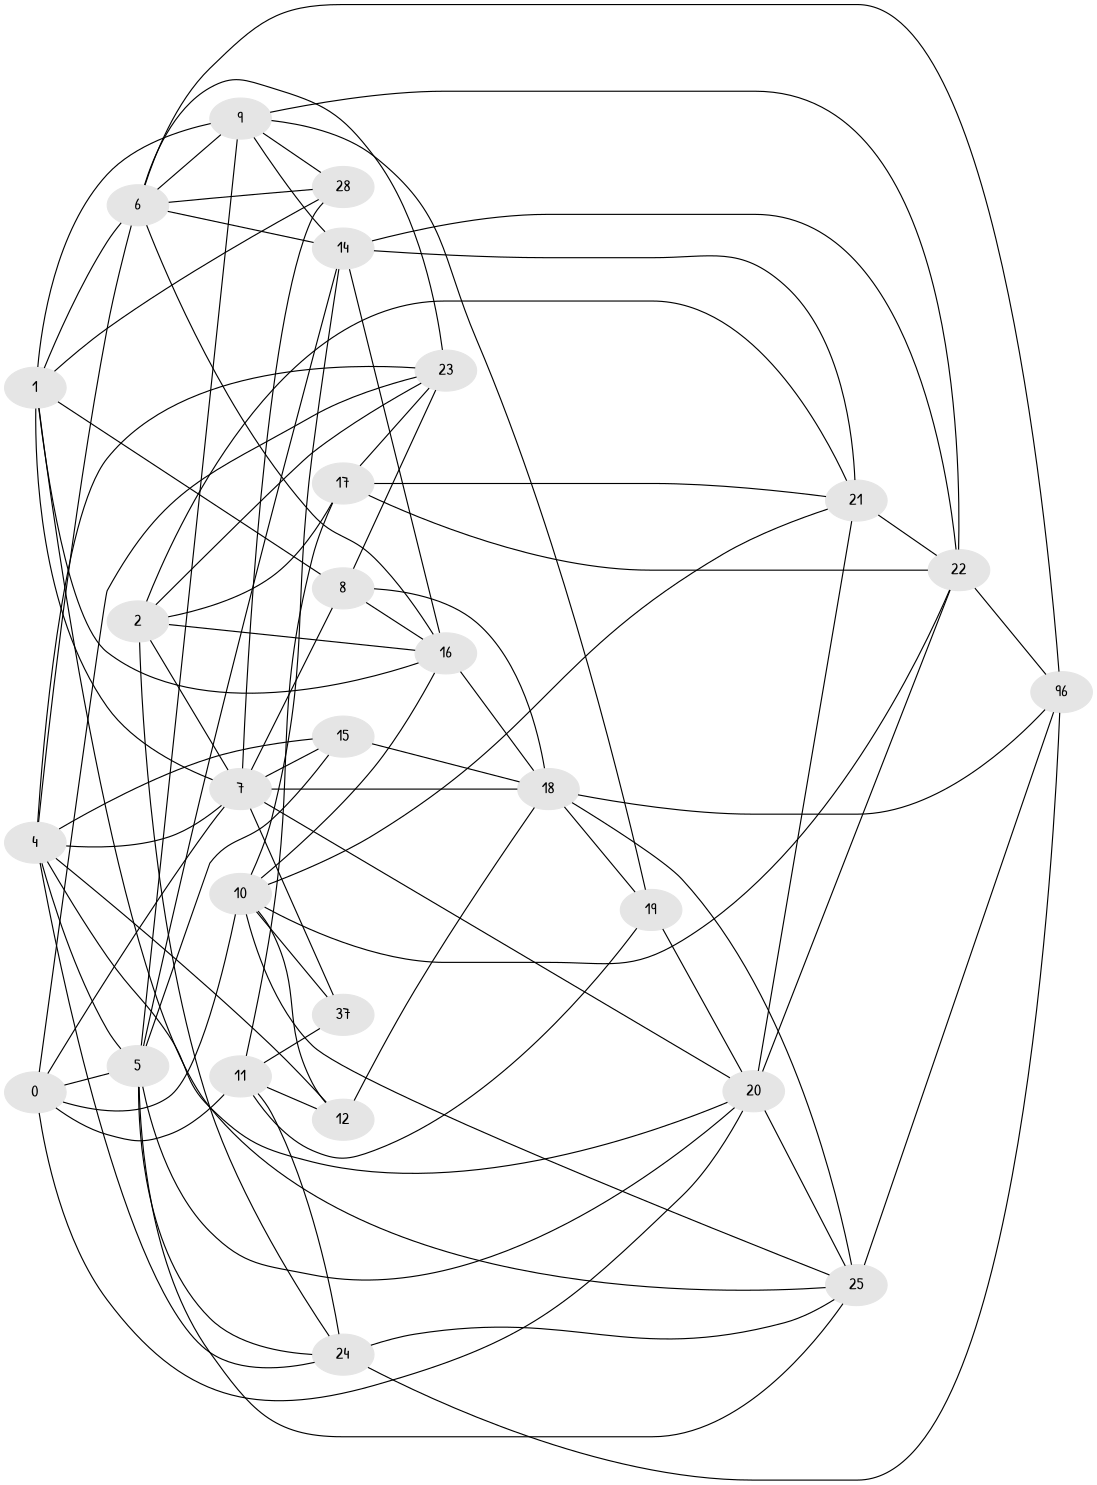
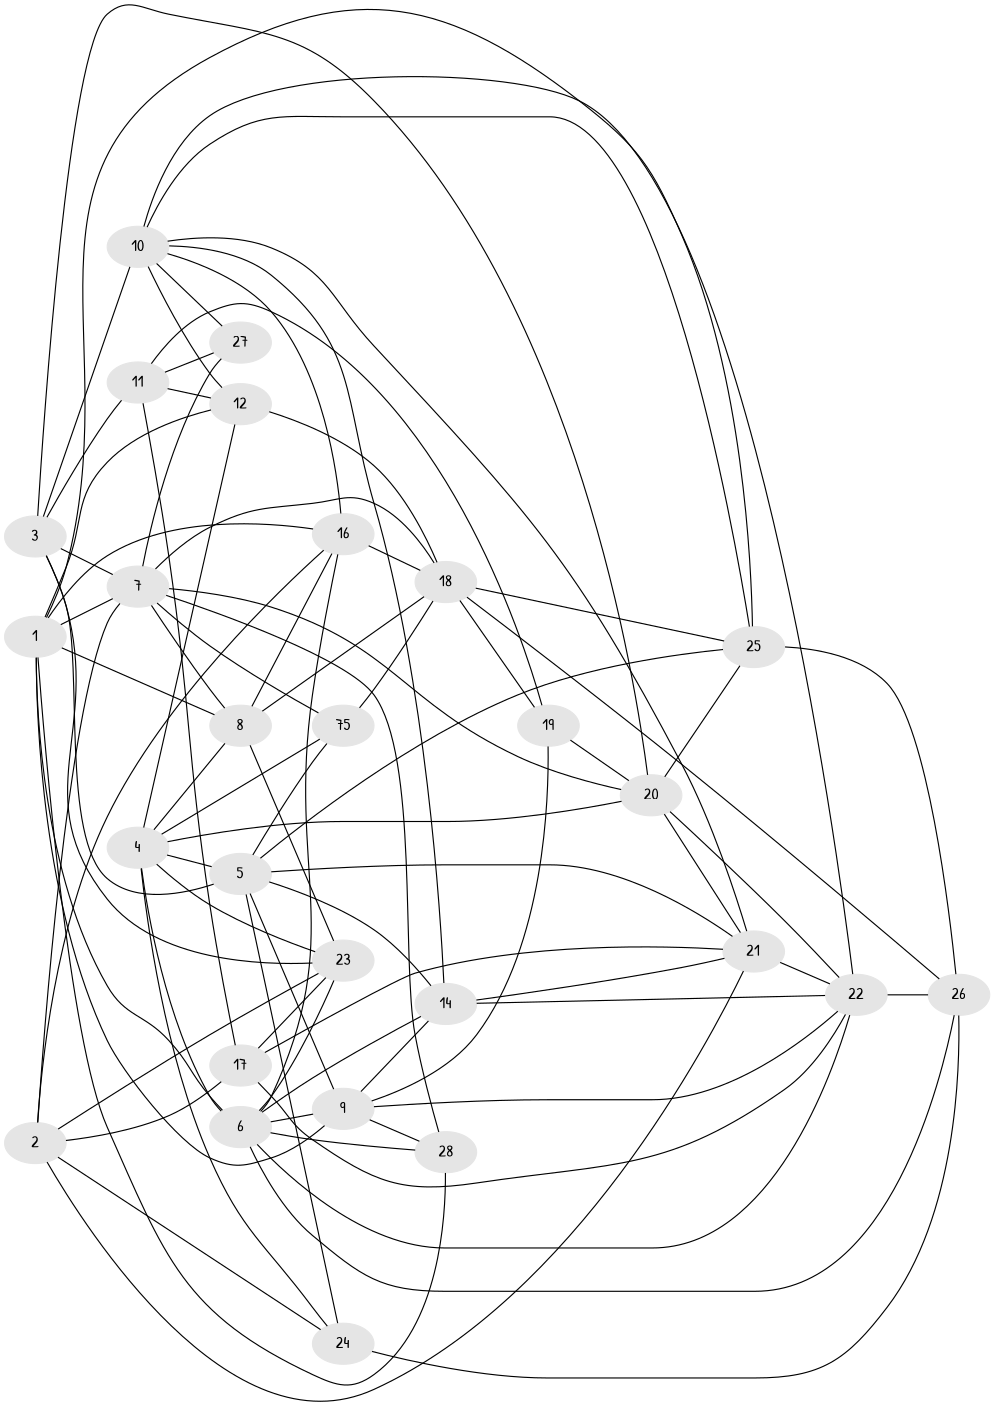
(395, 451) -> none
none -> (92, 482)
(1062, 692) -> (959, 995)
(343, 737) -> (343, 726)
(144, 843) -> (188, 789)
(343, 1015) -> (241, 343)
(35, 1092) -> (35, 536)
(310, 1210) -> none
none -> (601, 1248)
(408, 1276) -> (510, 865)
(605, 1335) -> none
